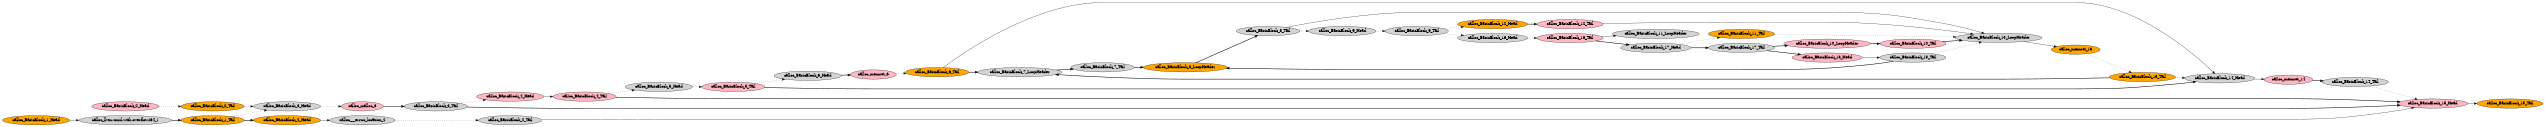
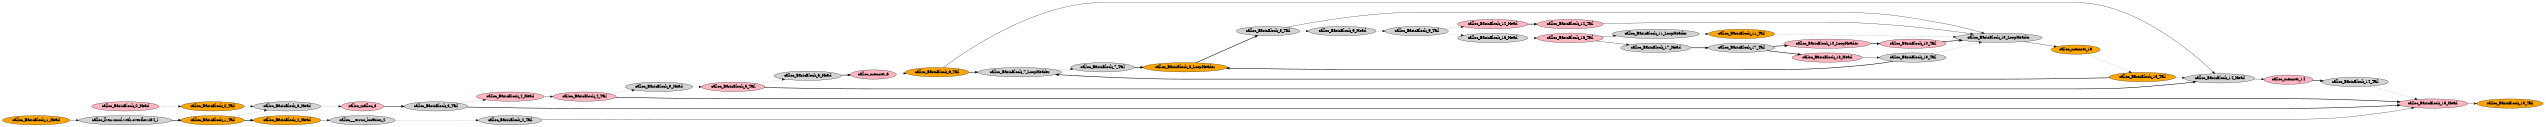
(1493, 24) -> (1493, 24)
(1698, 41) -> (1702, 34)
(1611, 43) -> (1611, 43)
(1064, 70) -> (1064, 70)
